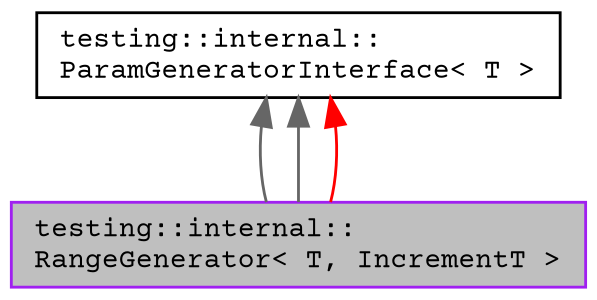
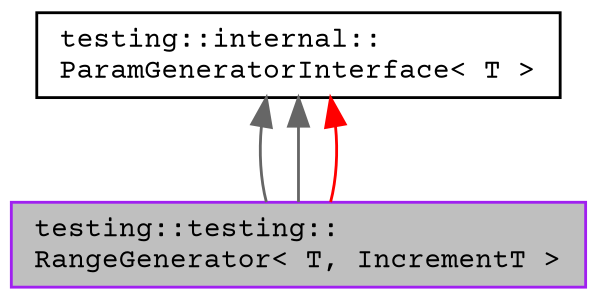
(298, 245) -> (298, 245)
